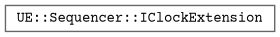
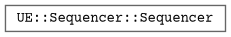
(140, 18) -> (115, 18)
